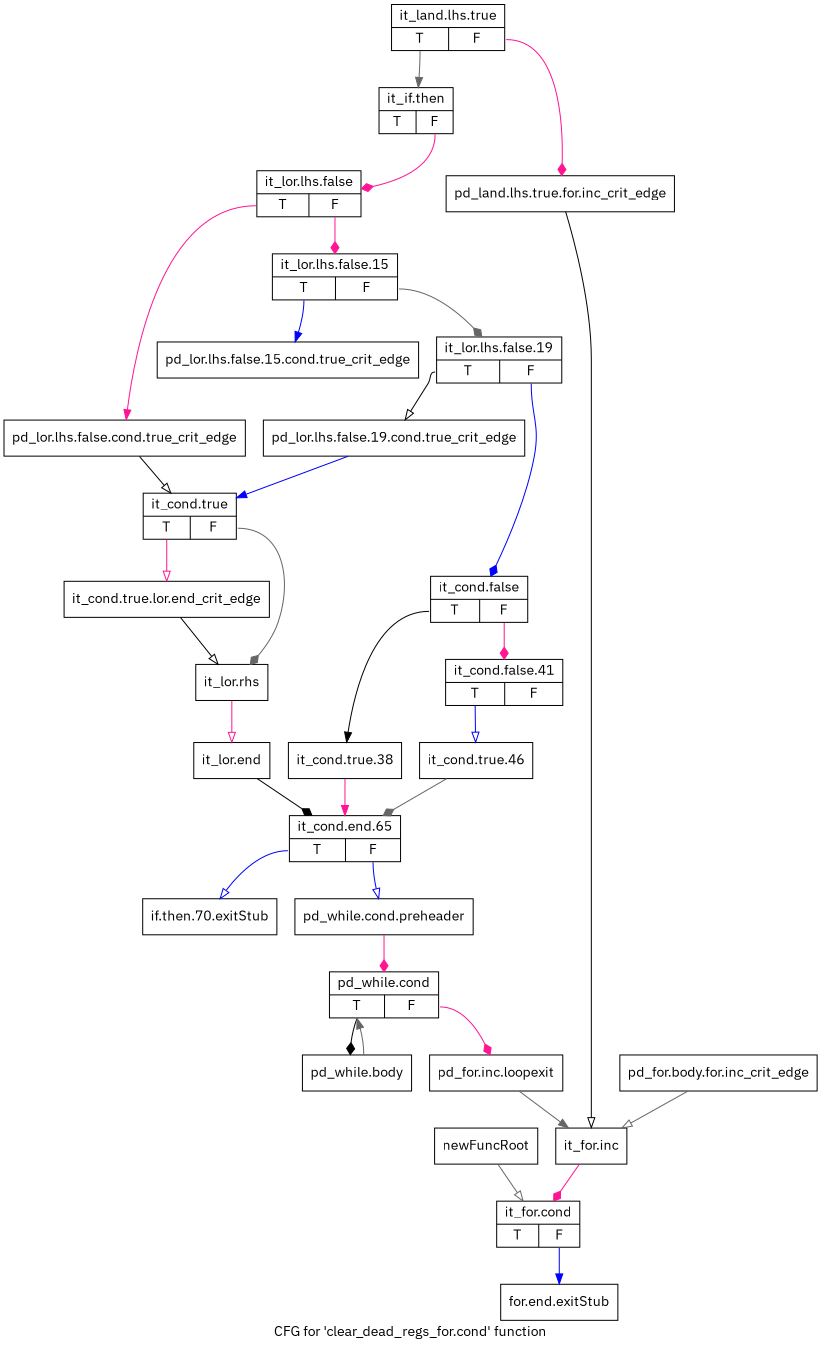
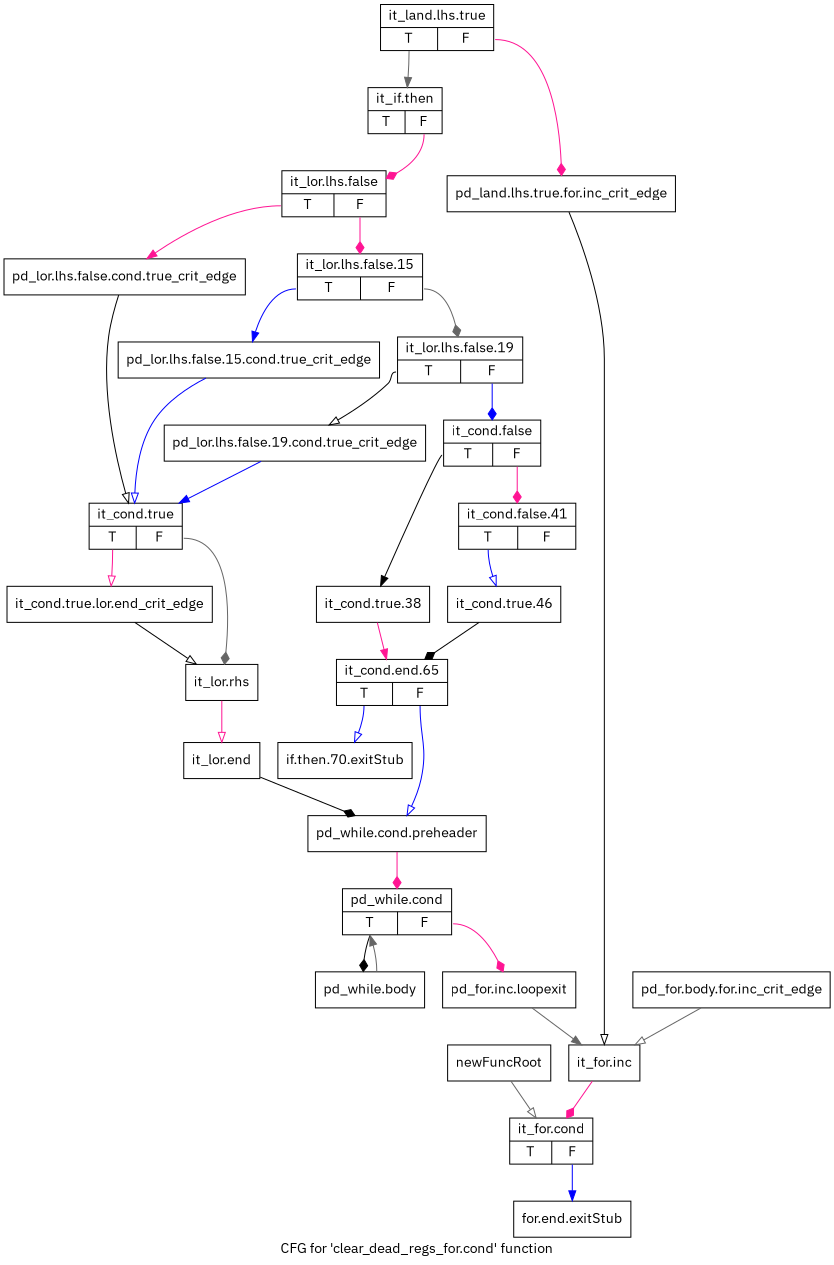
none -> (152, 424)
(280, 794) -> (302, 794)
(420, 794) -> (457, 637)
